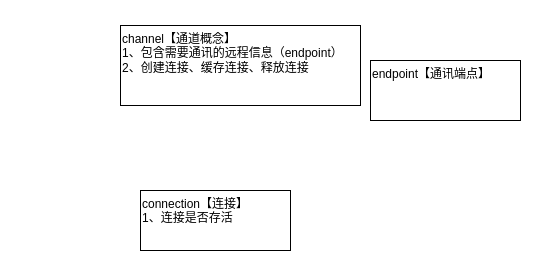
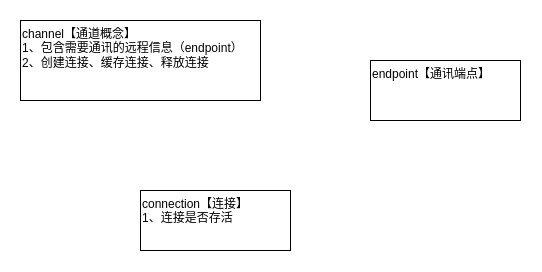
(241, 66) -> (141, 61)
